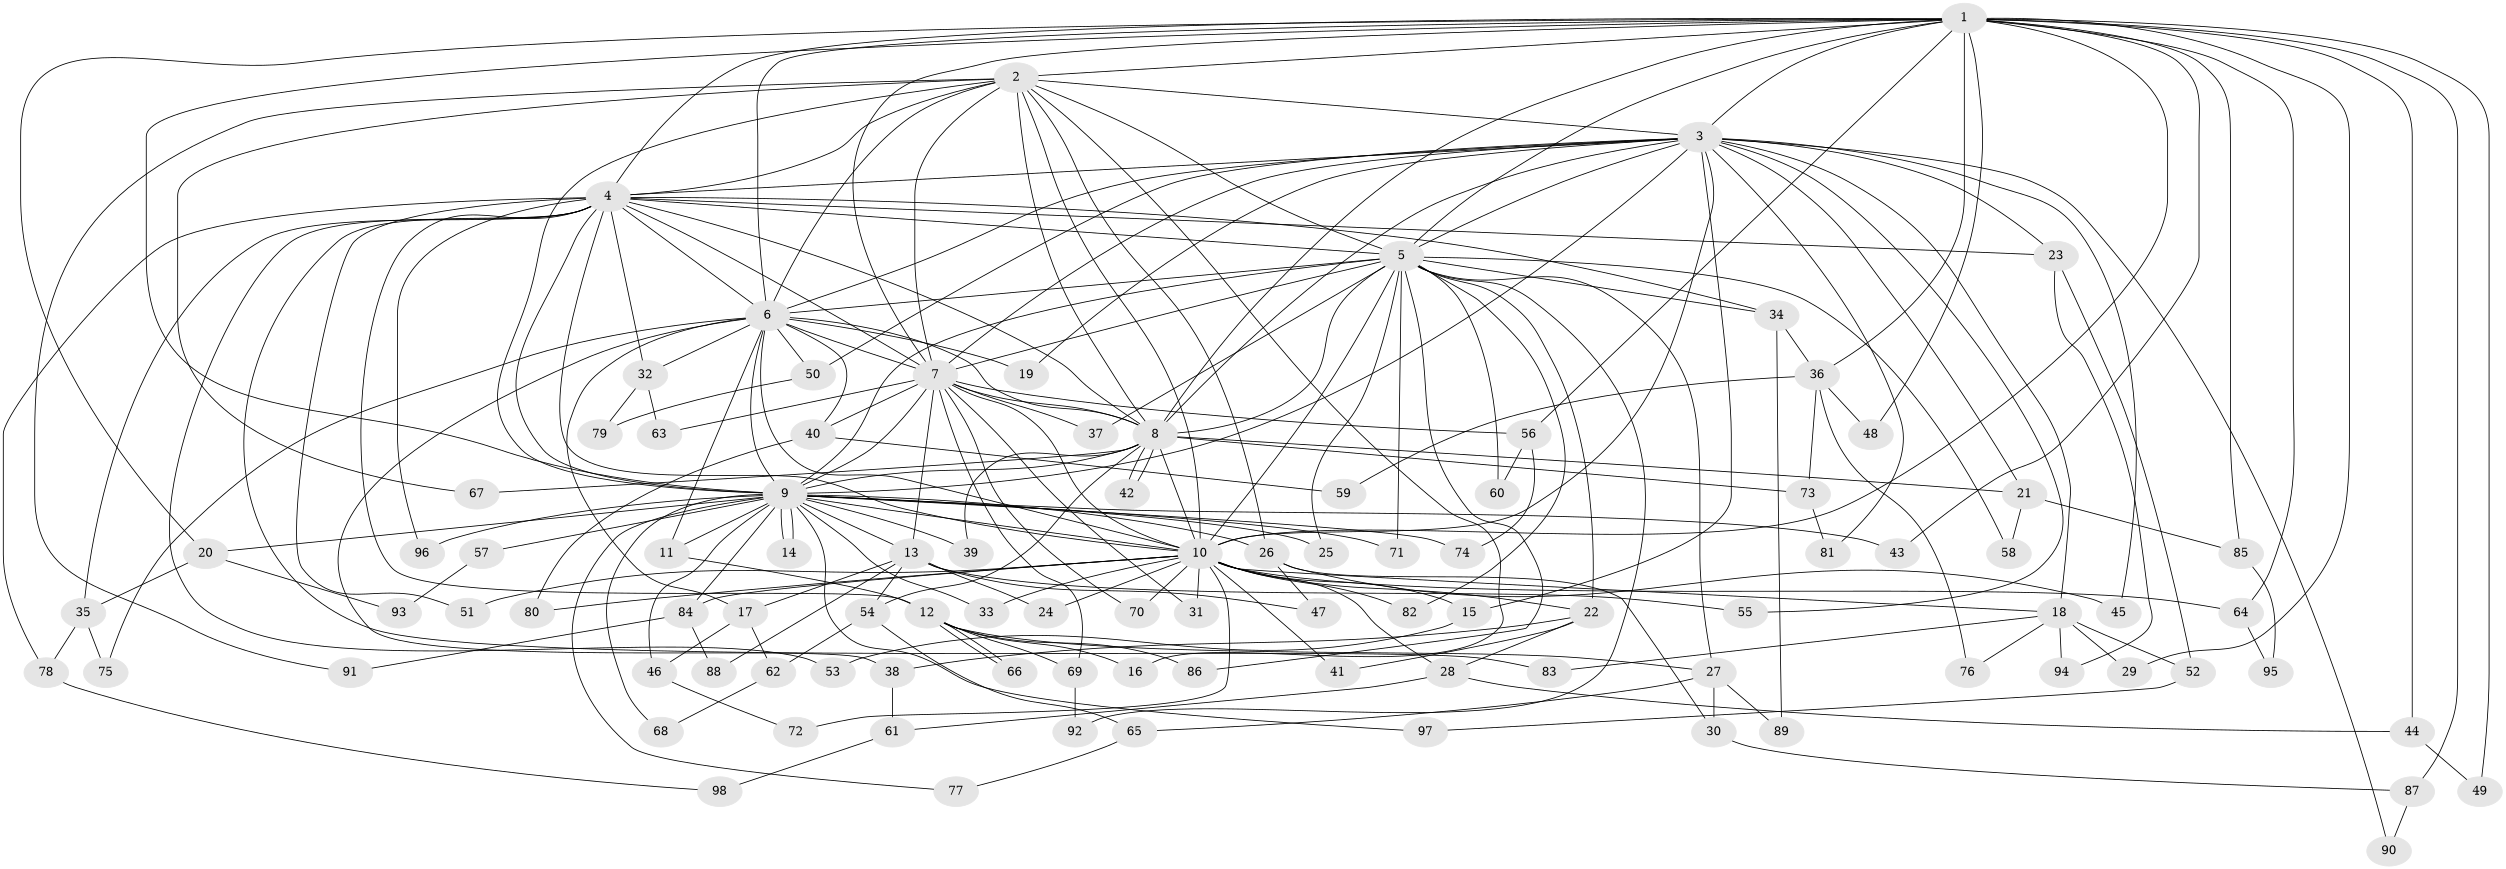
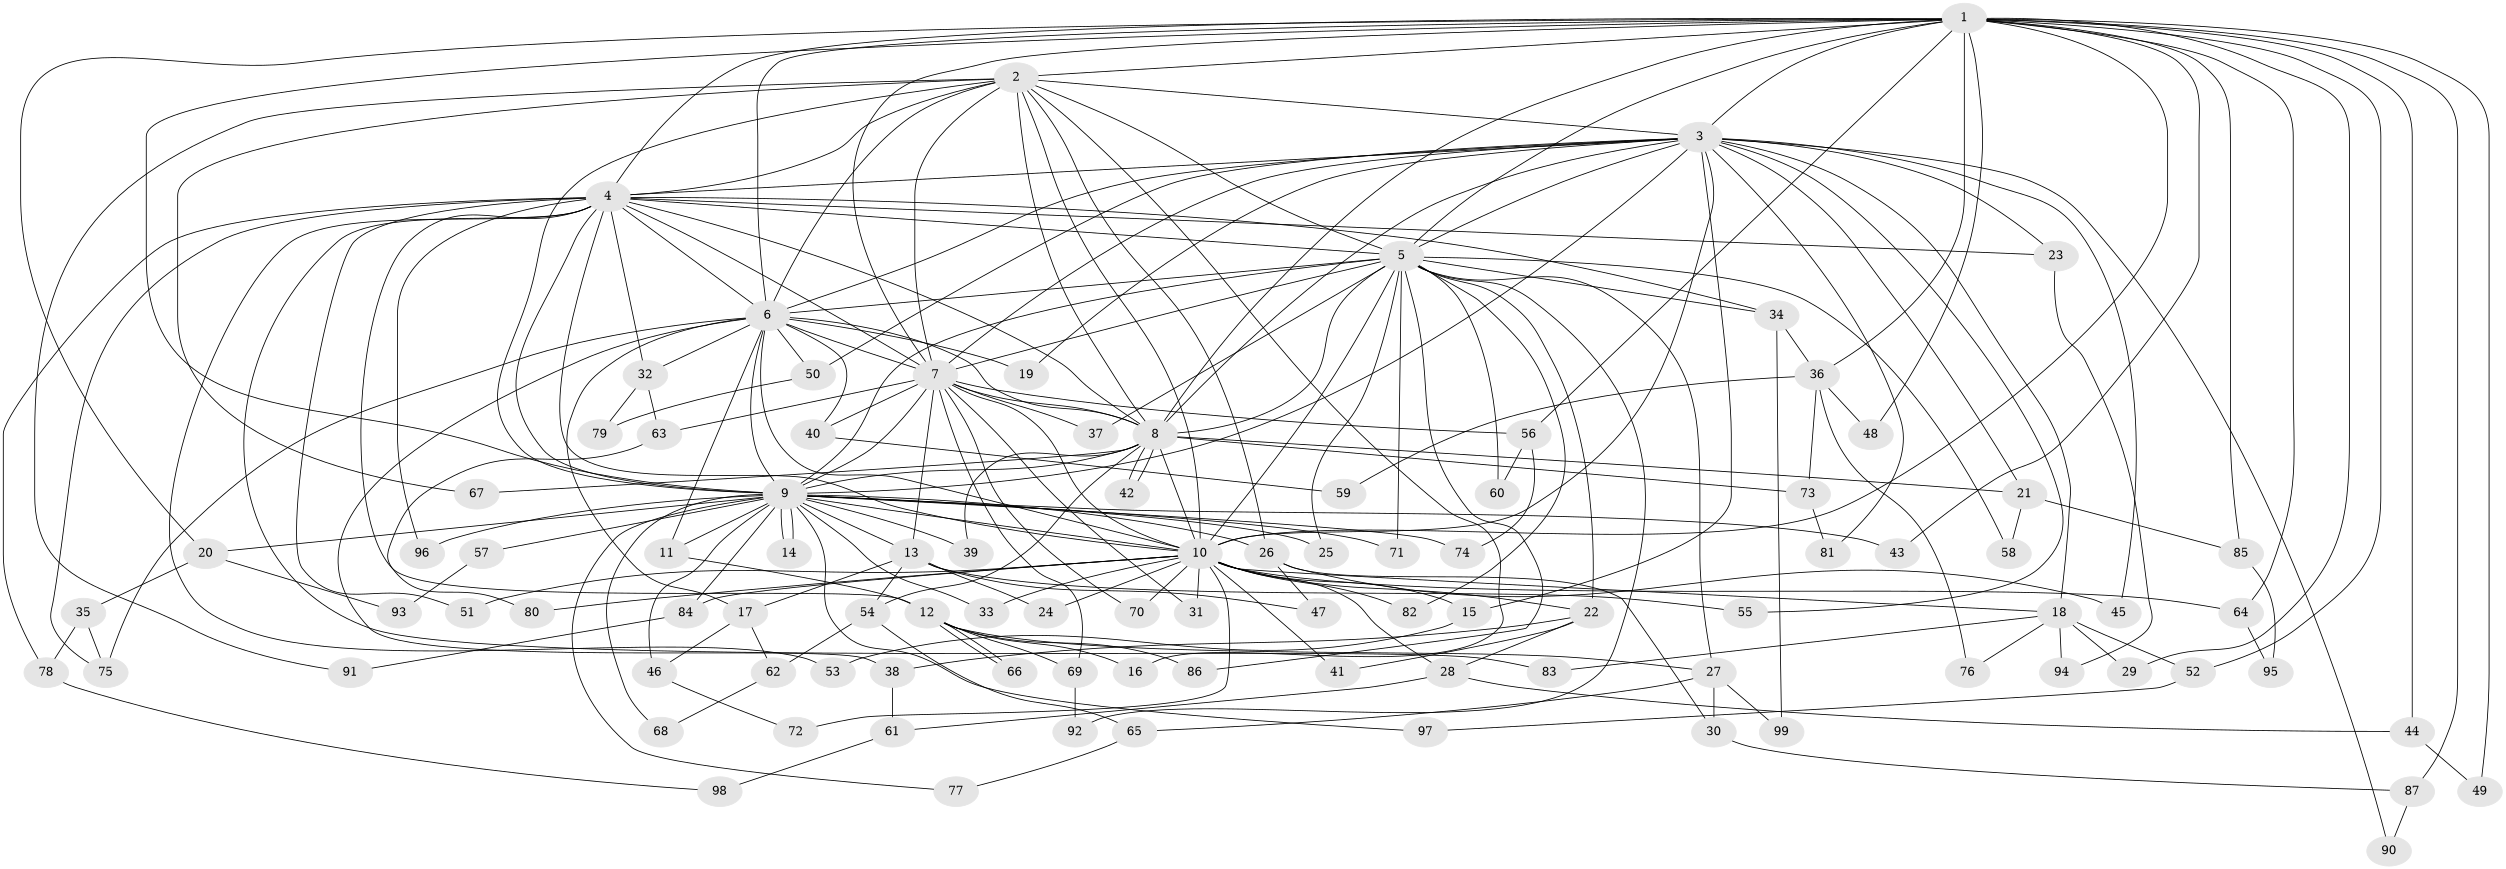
(230, 264) -> (167, 275)
(2144, 469) -> (2381, 226)
(647, 494) -> (419, 497)
(714, 673) -> none
(1782, 732) -> (1782, 732)
